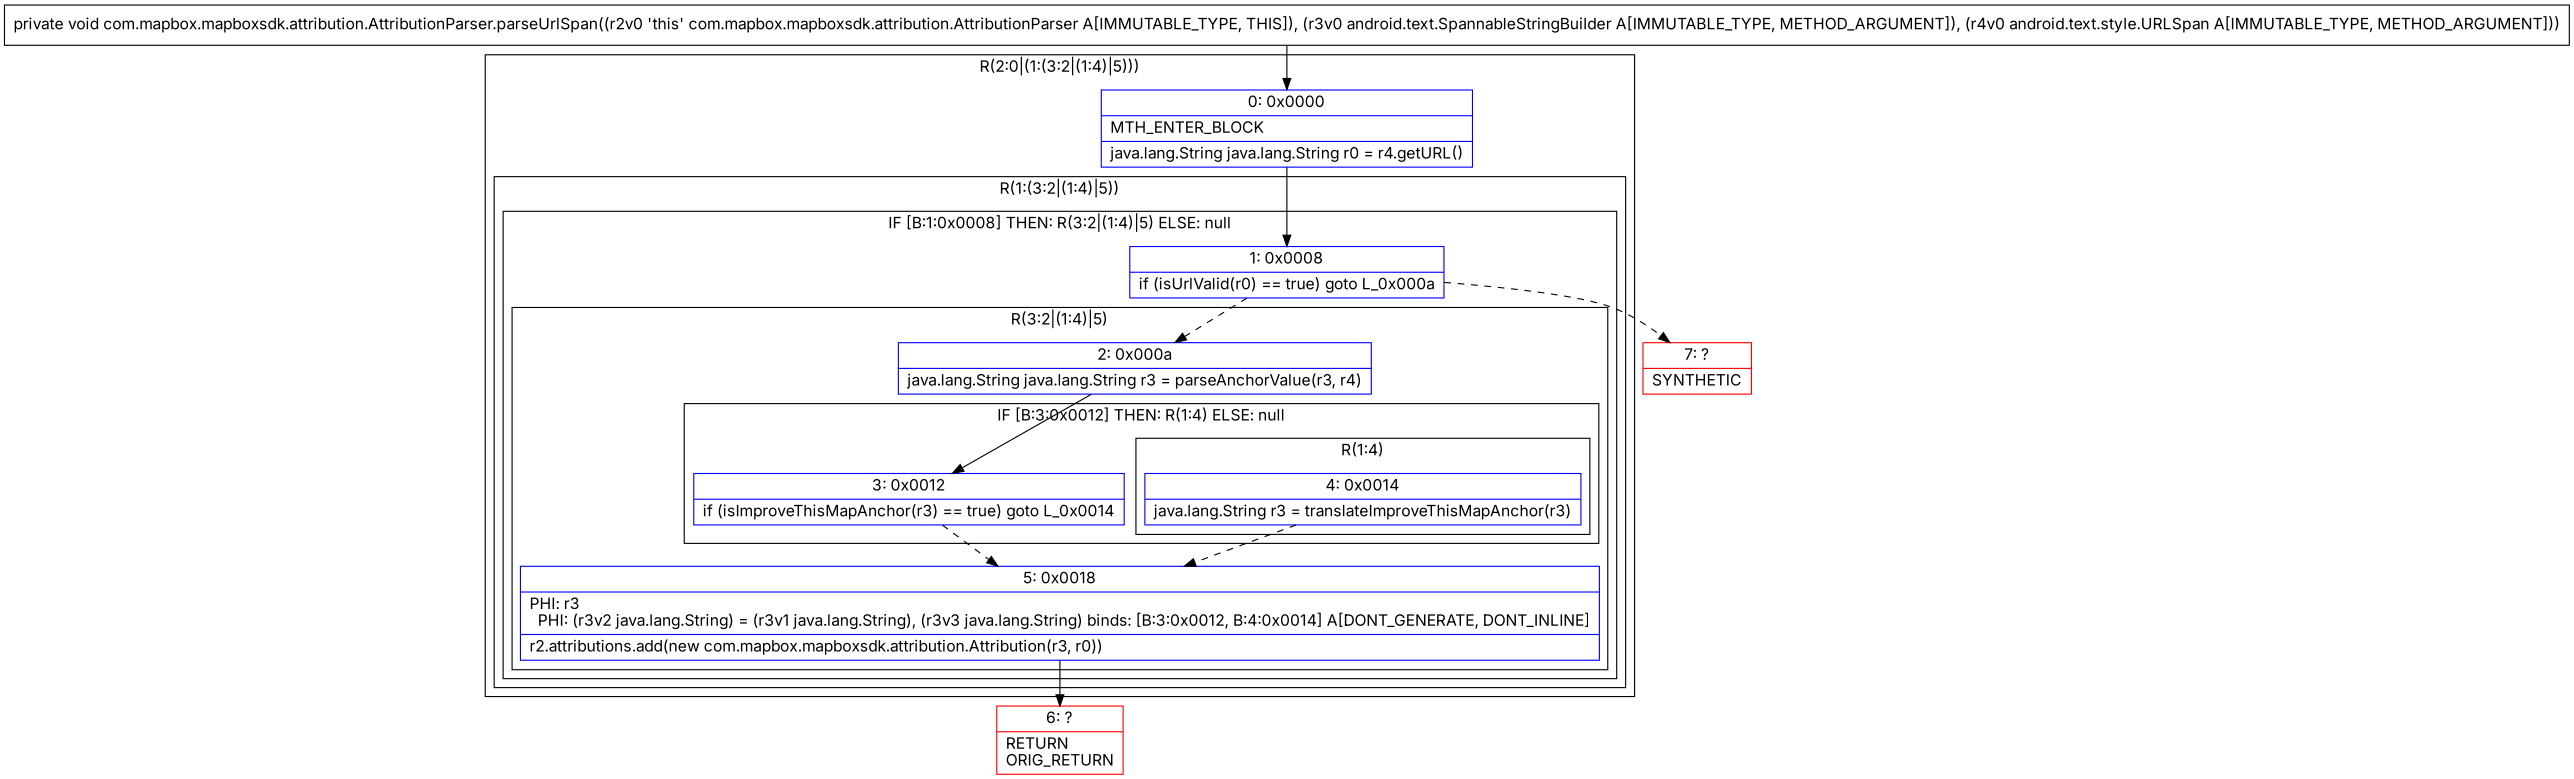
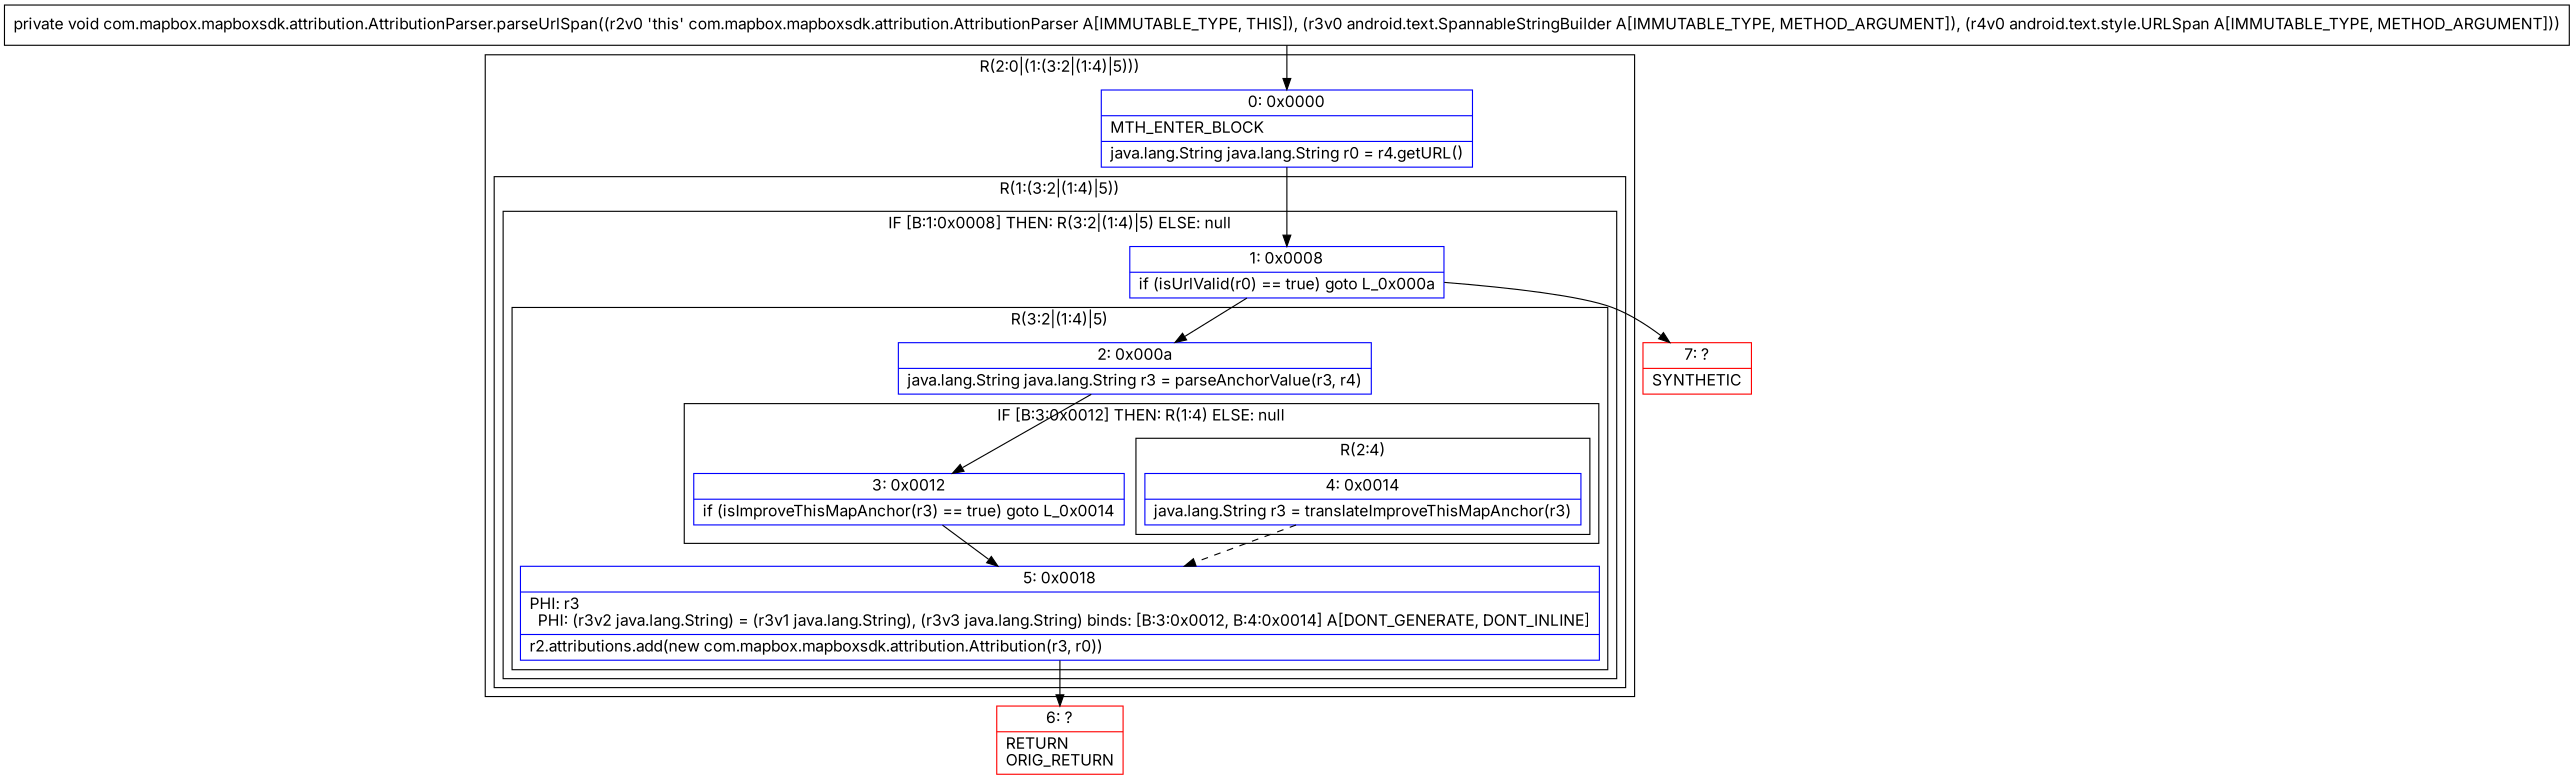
(1557, 295) -> (1557, 295)
(1216, 317) -> (1216, 317)
(1363, 451) -> (1363, 451)
(957, 536) -> (957, 536)
